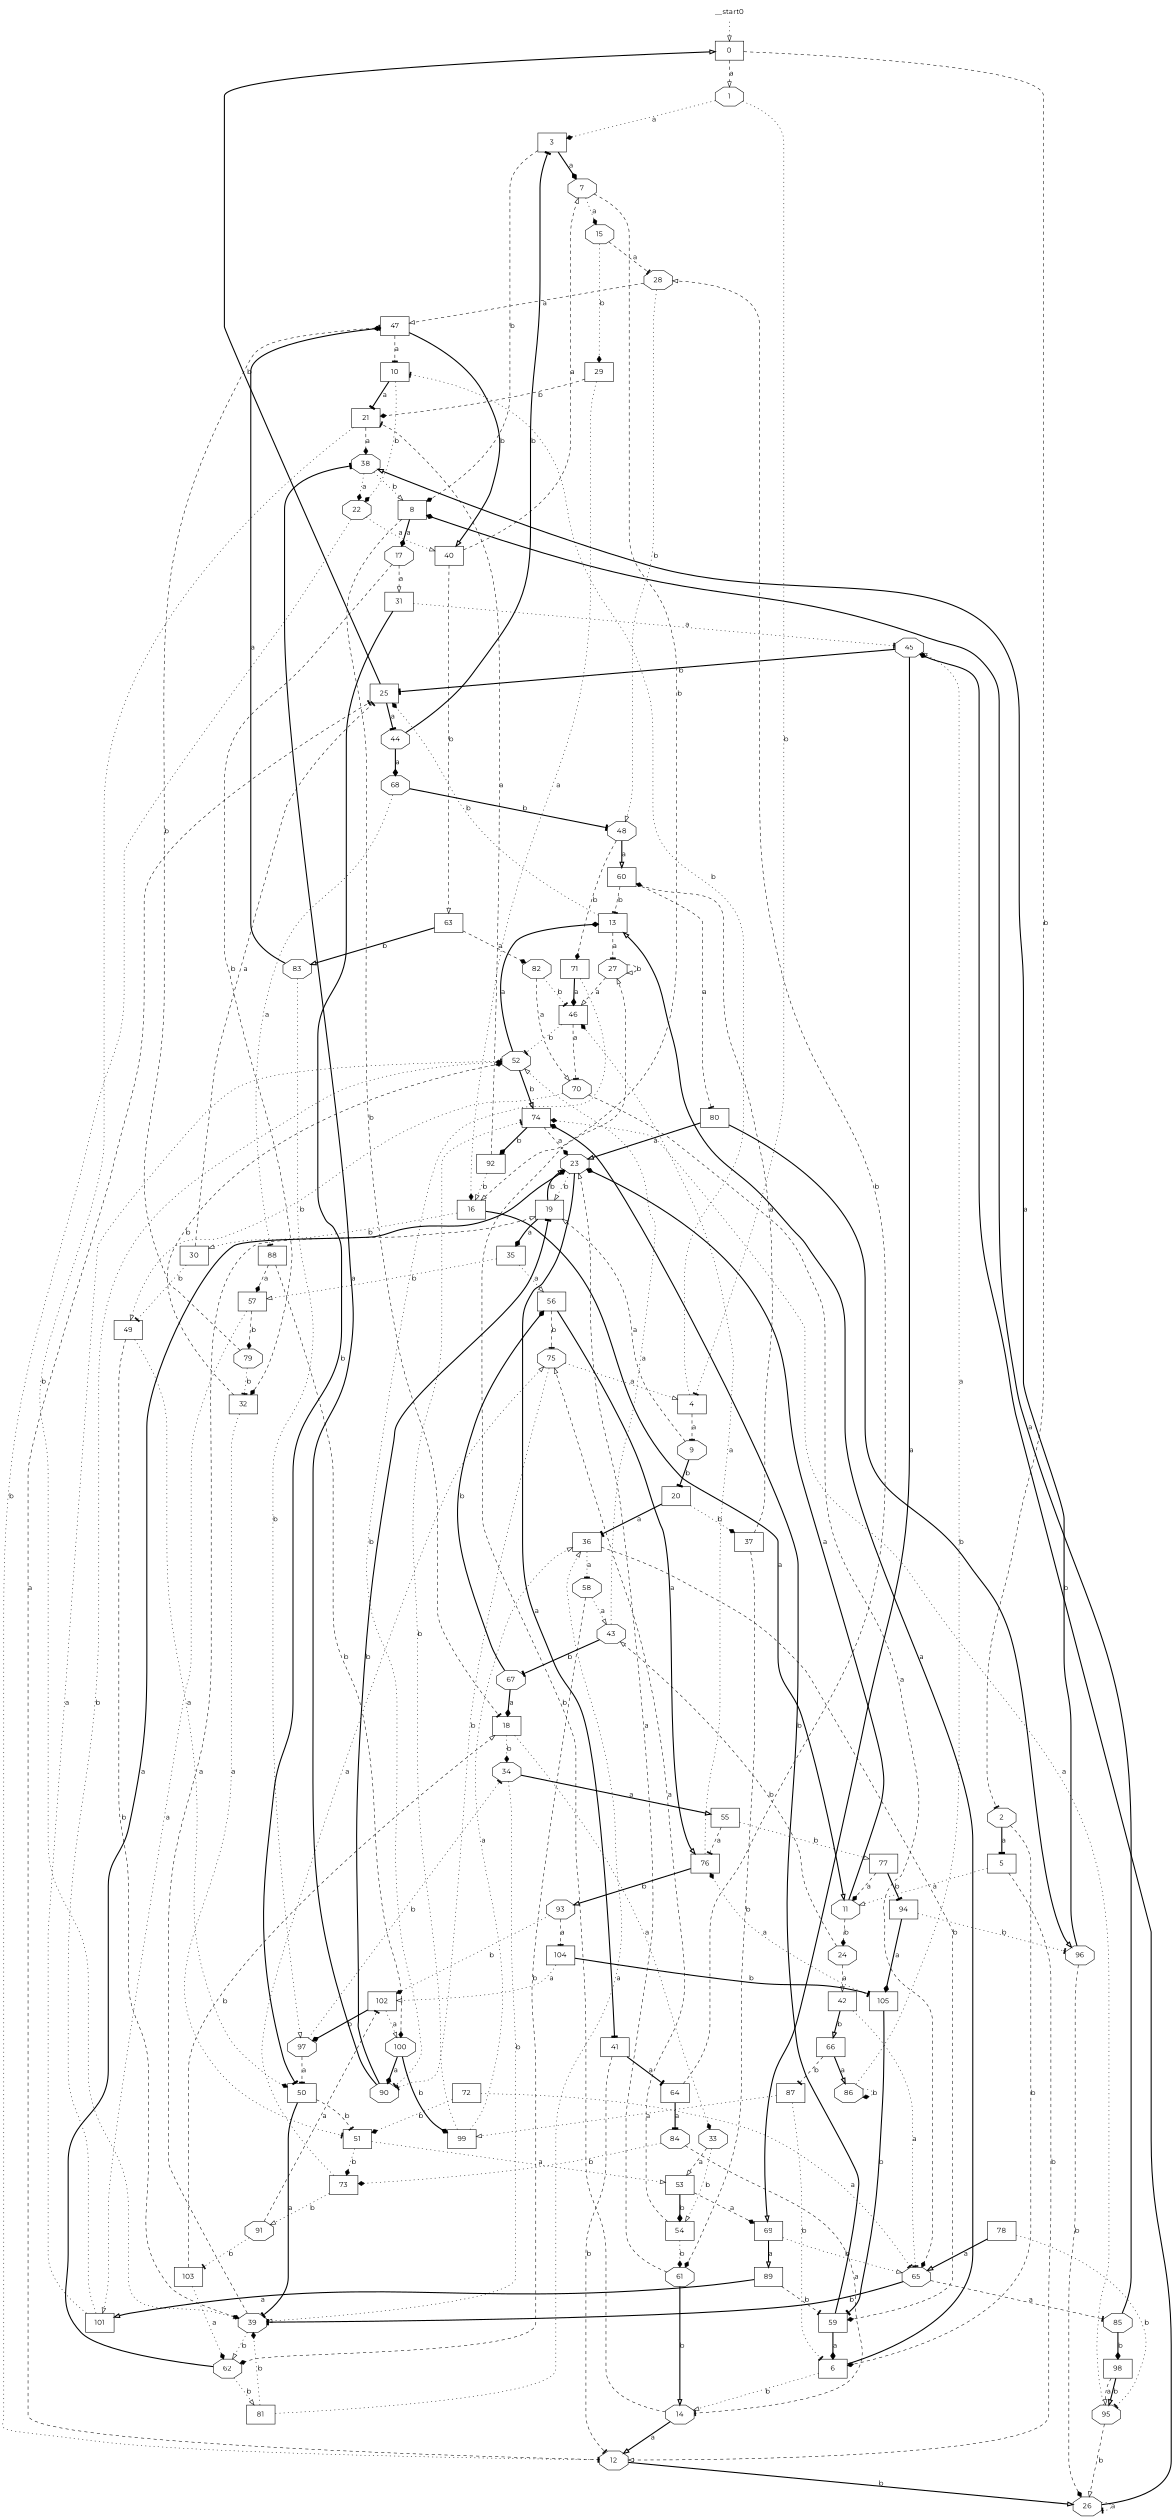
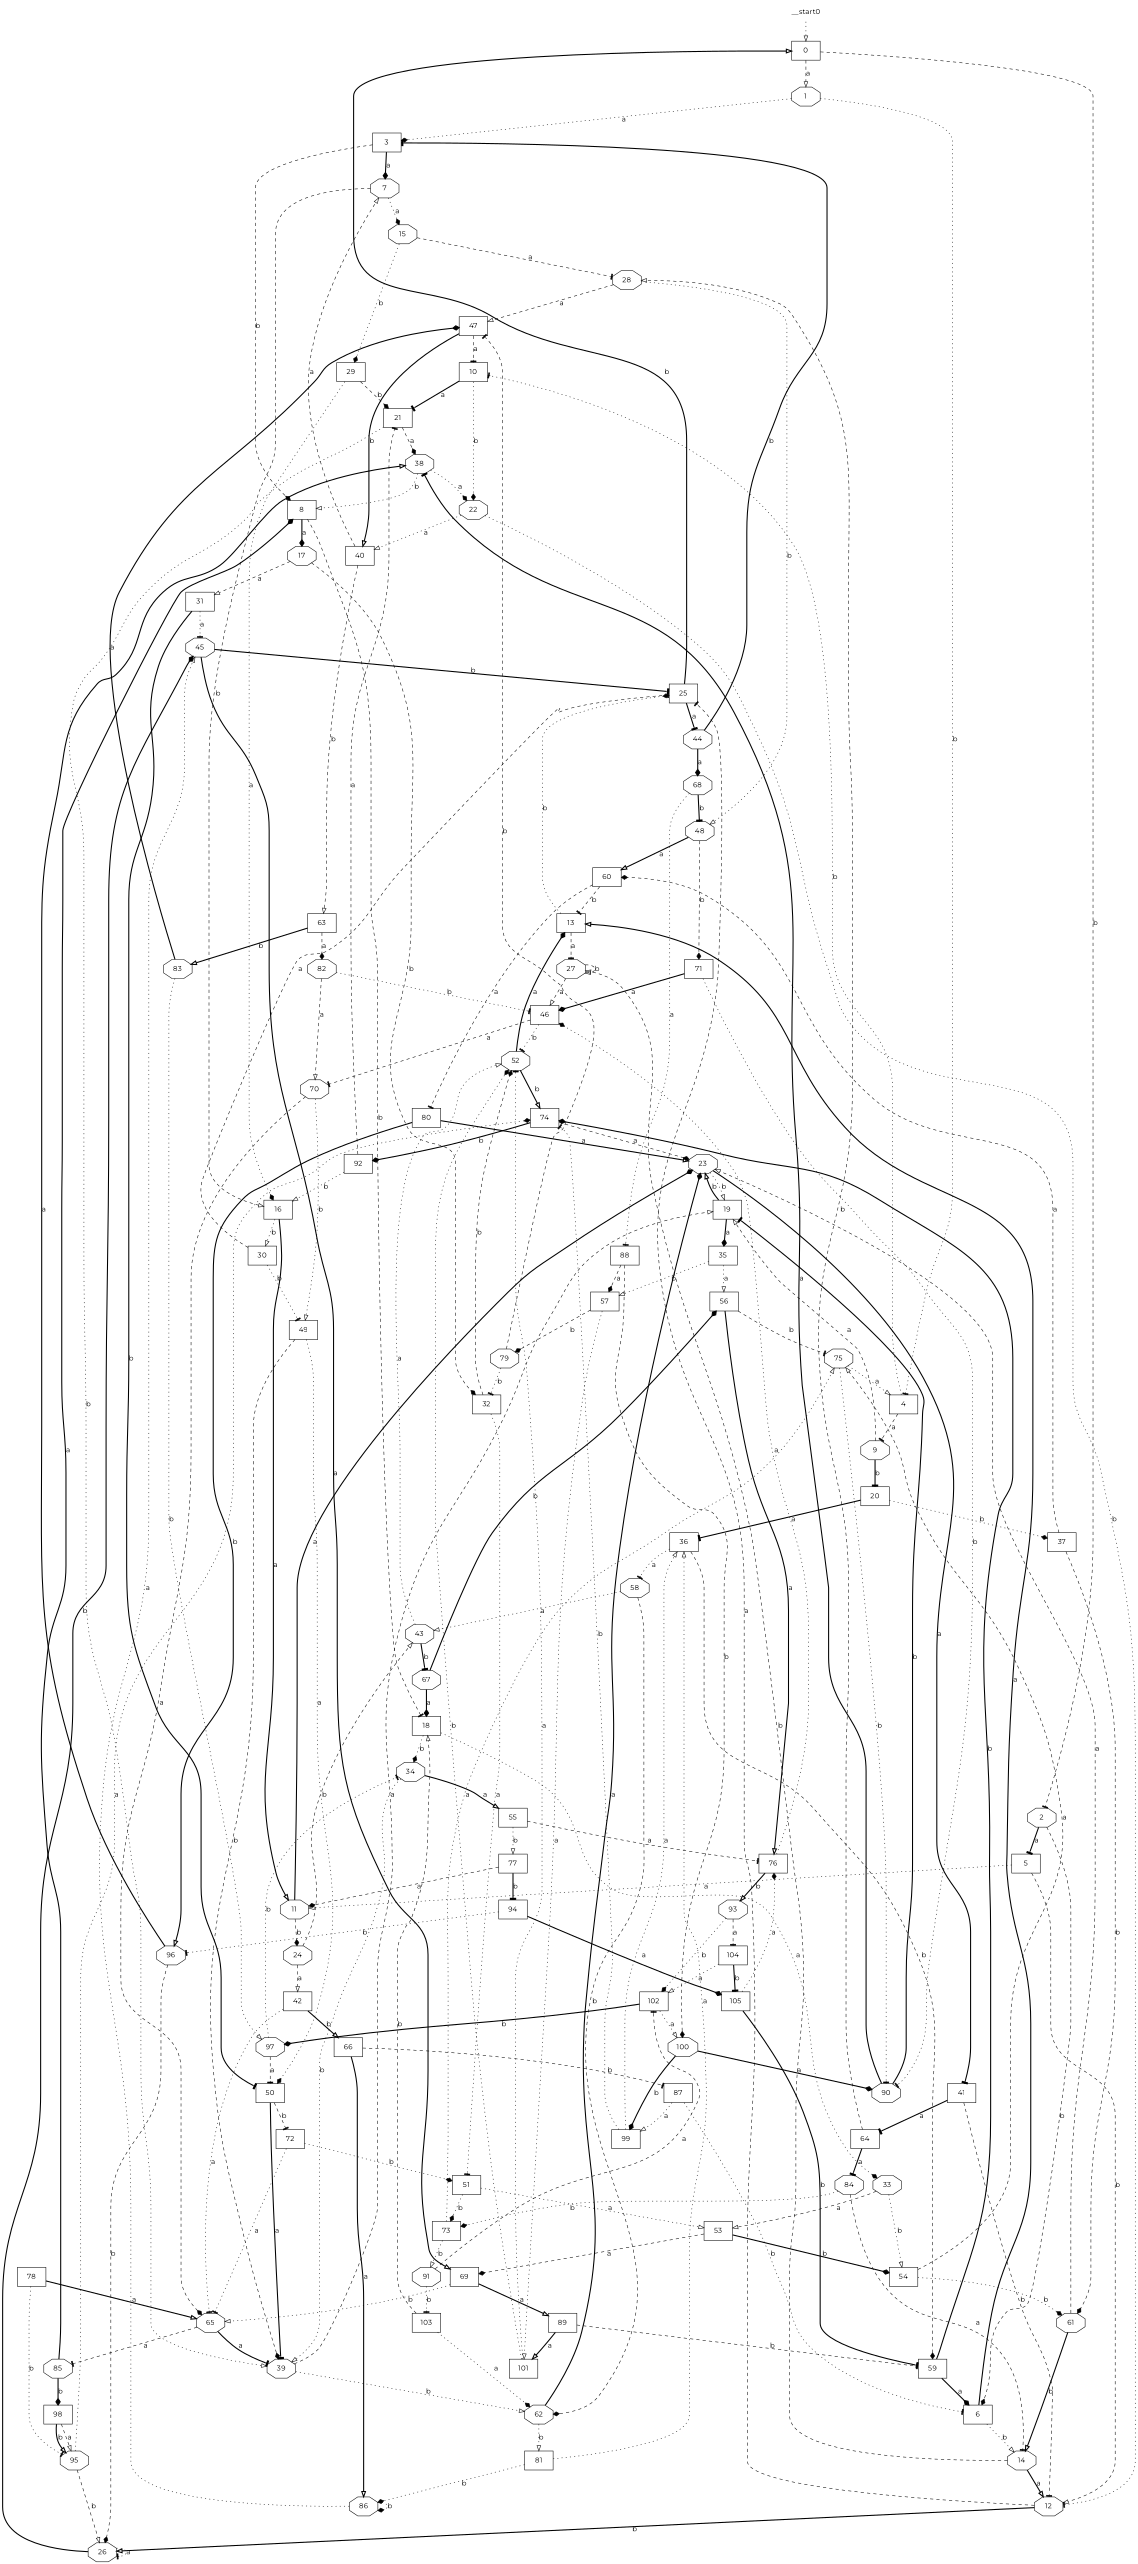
(335, 2111) -> (280, 2115)
(852, 2300) -> (241, 2346)
(257, 2372) -> (454, 2483)
